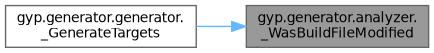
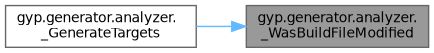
(101, 26) -> (101, 26)
